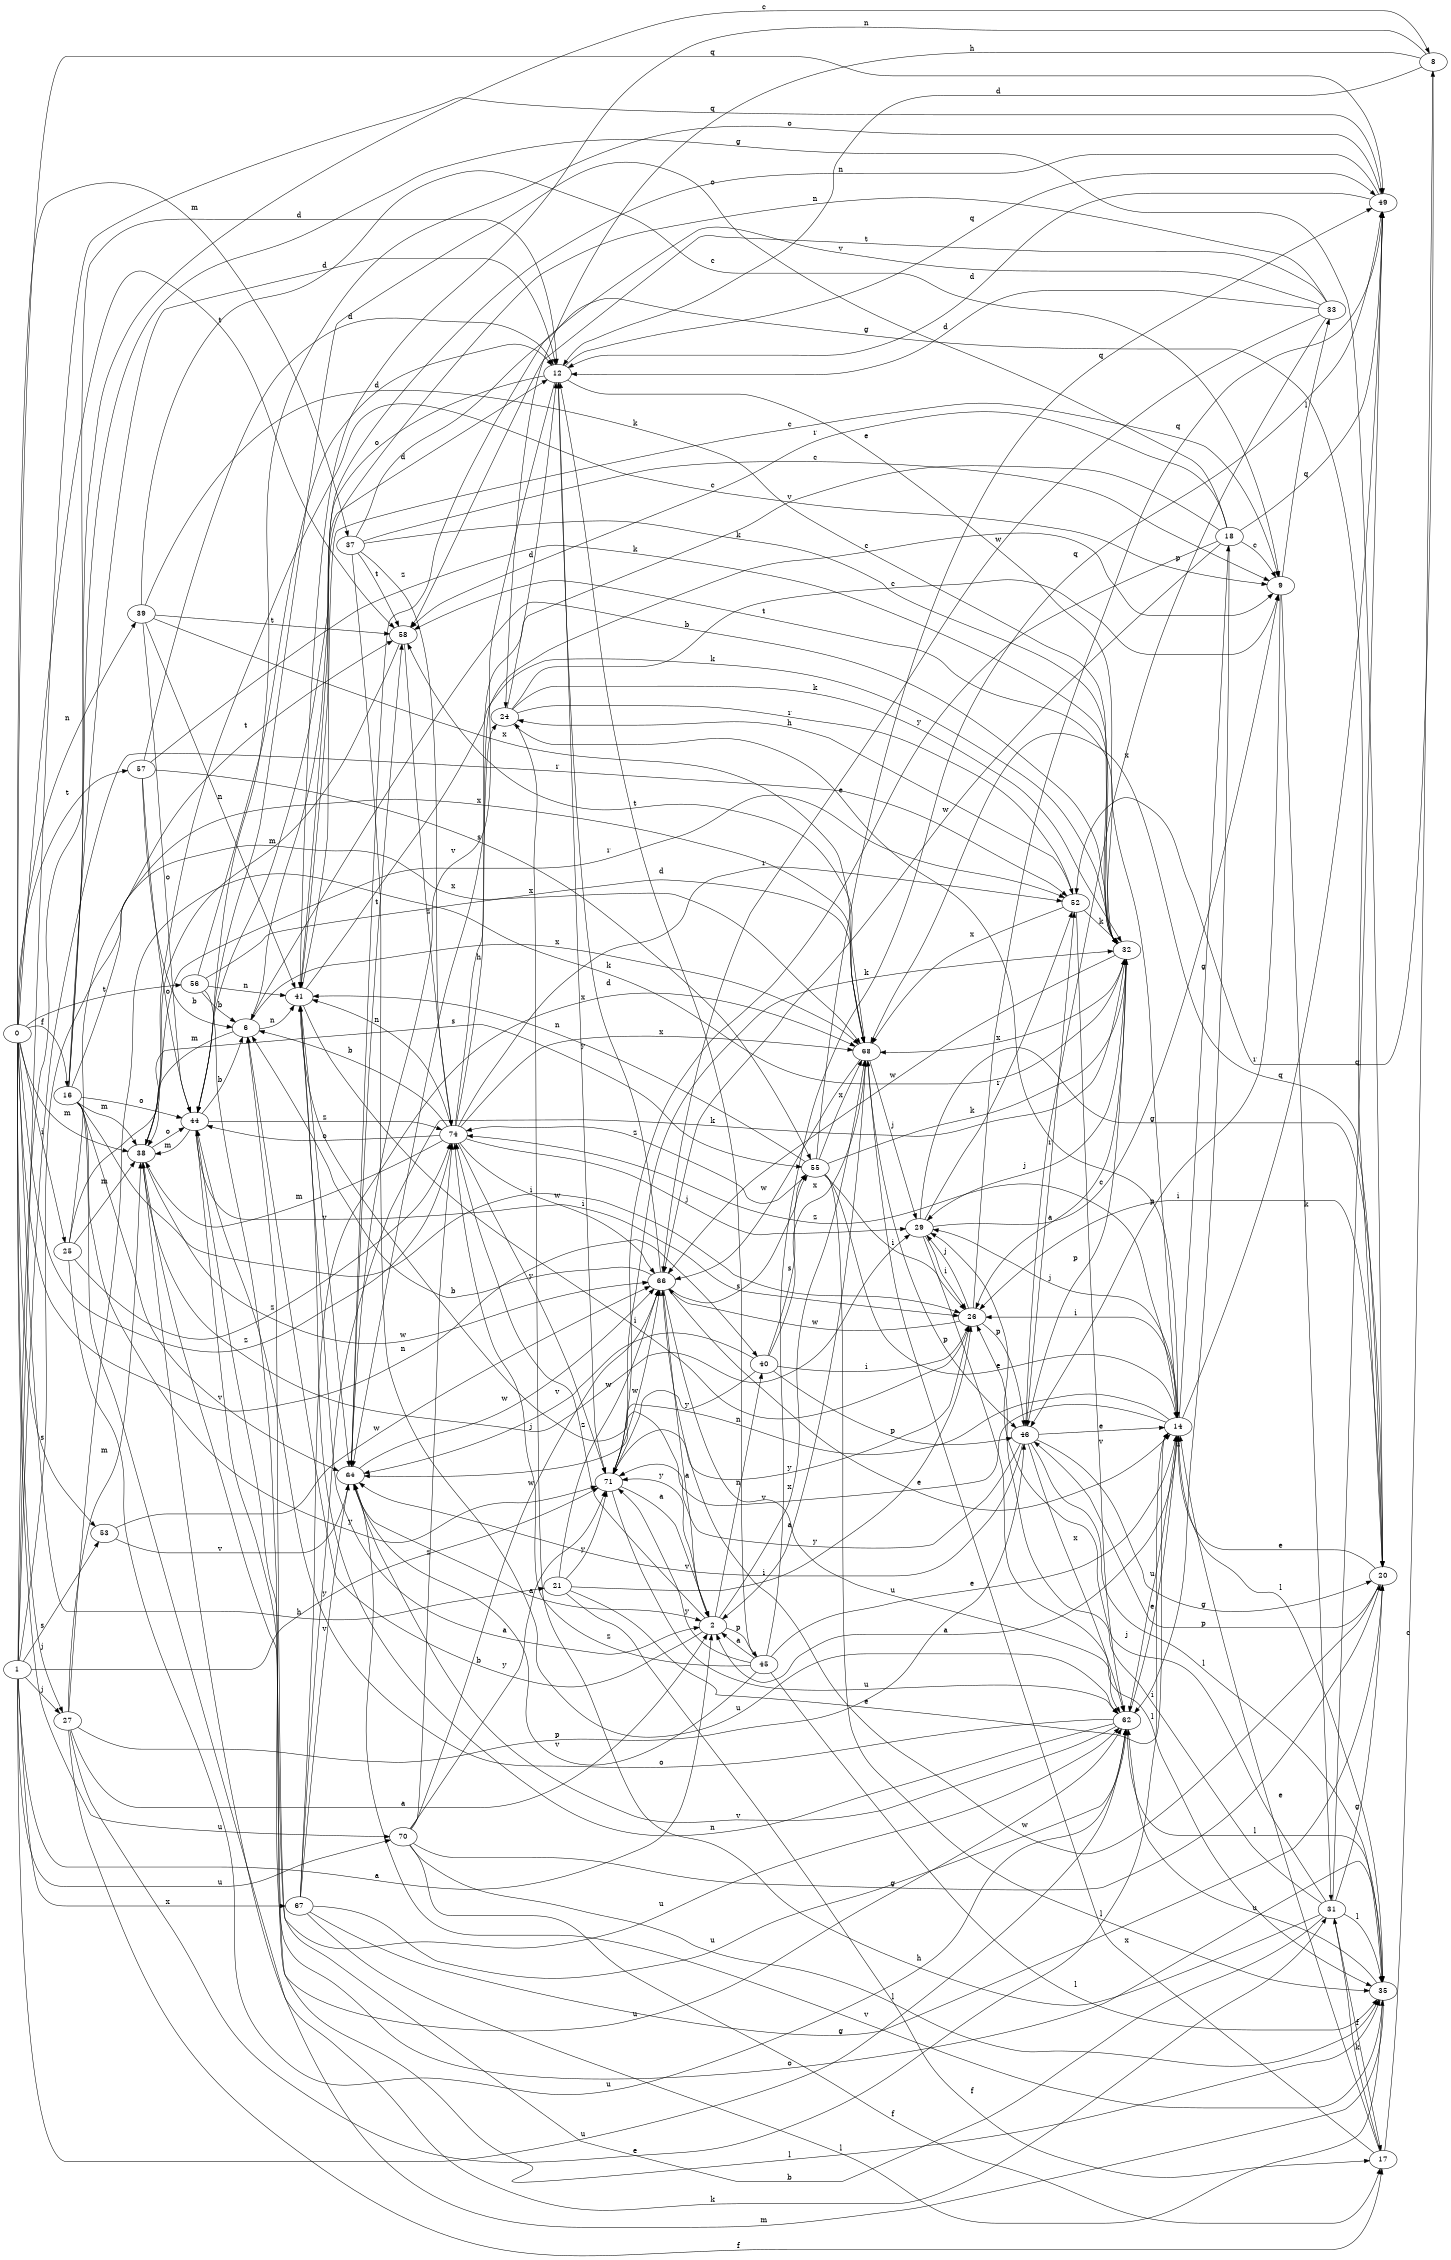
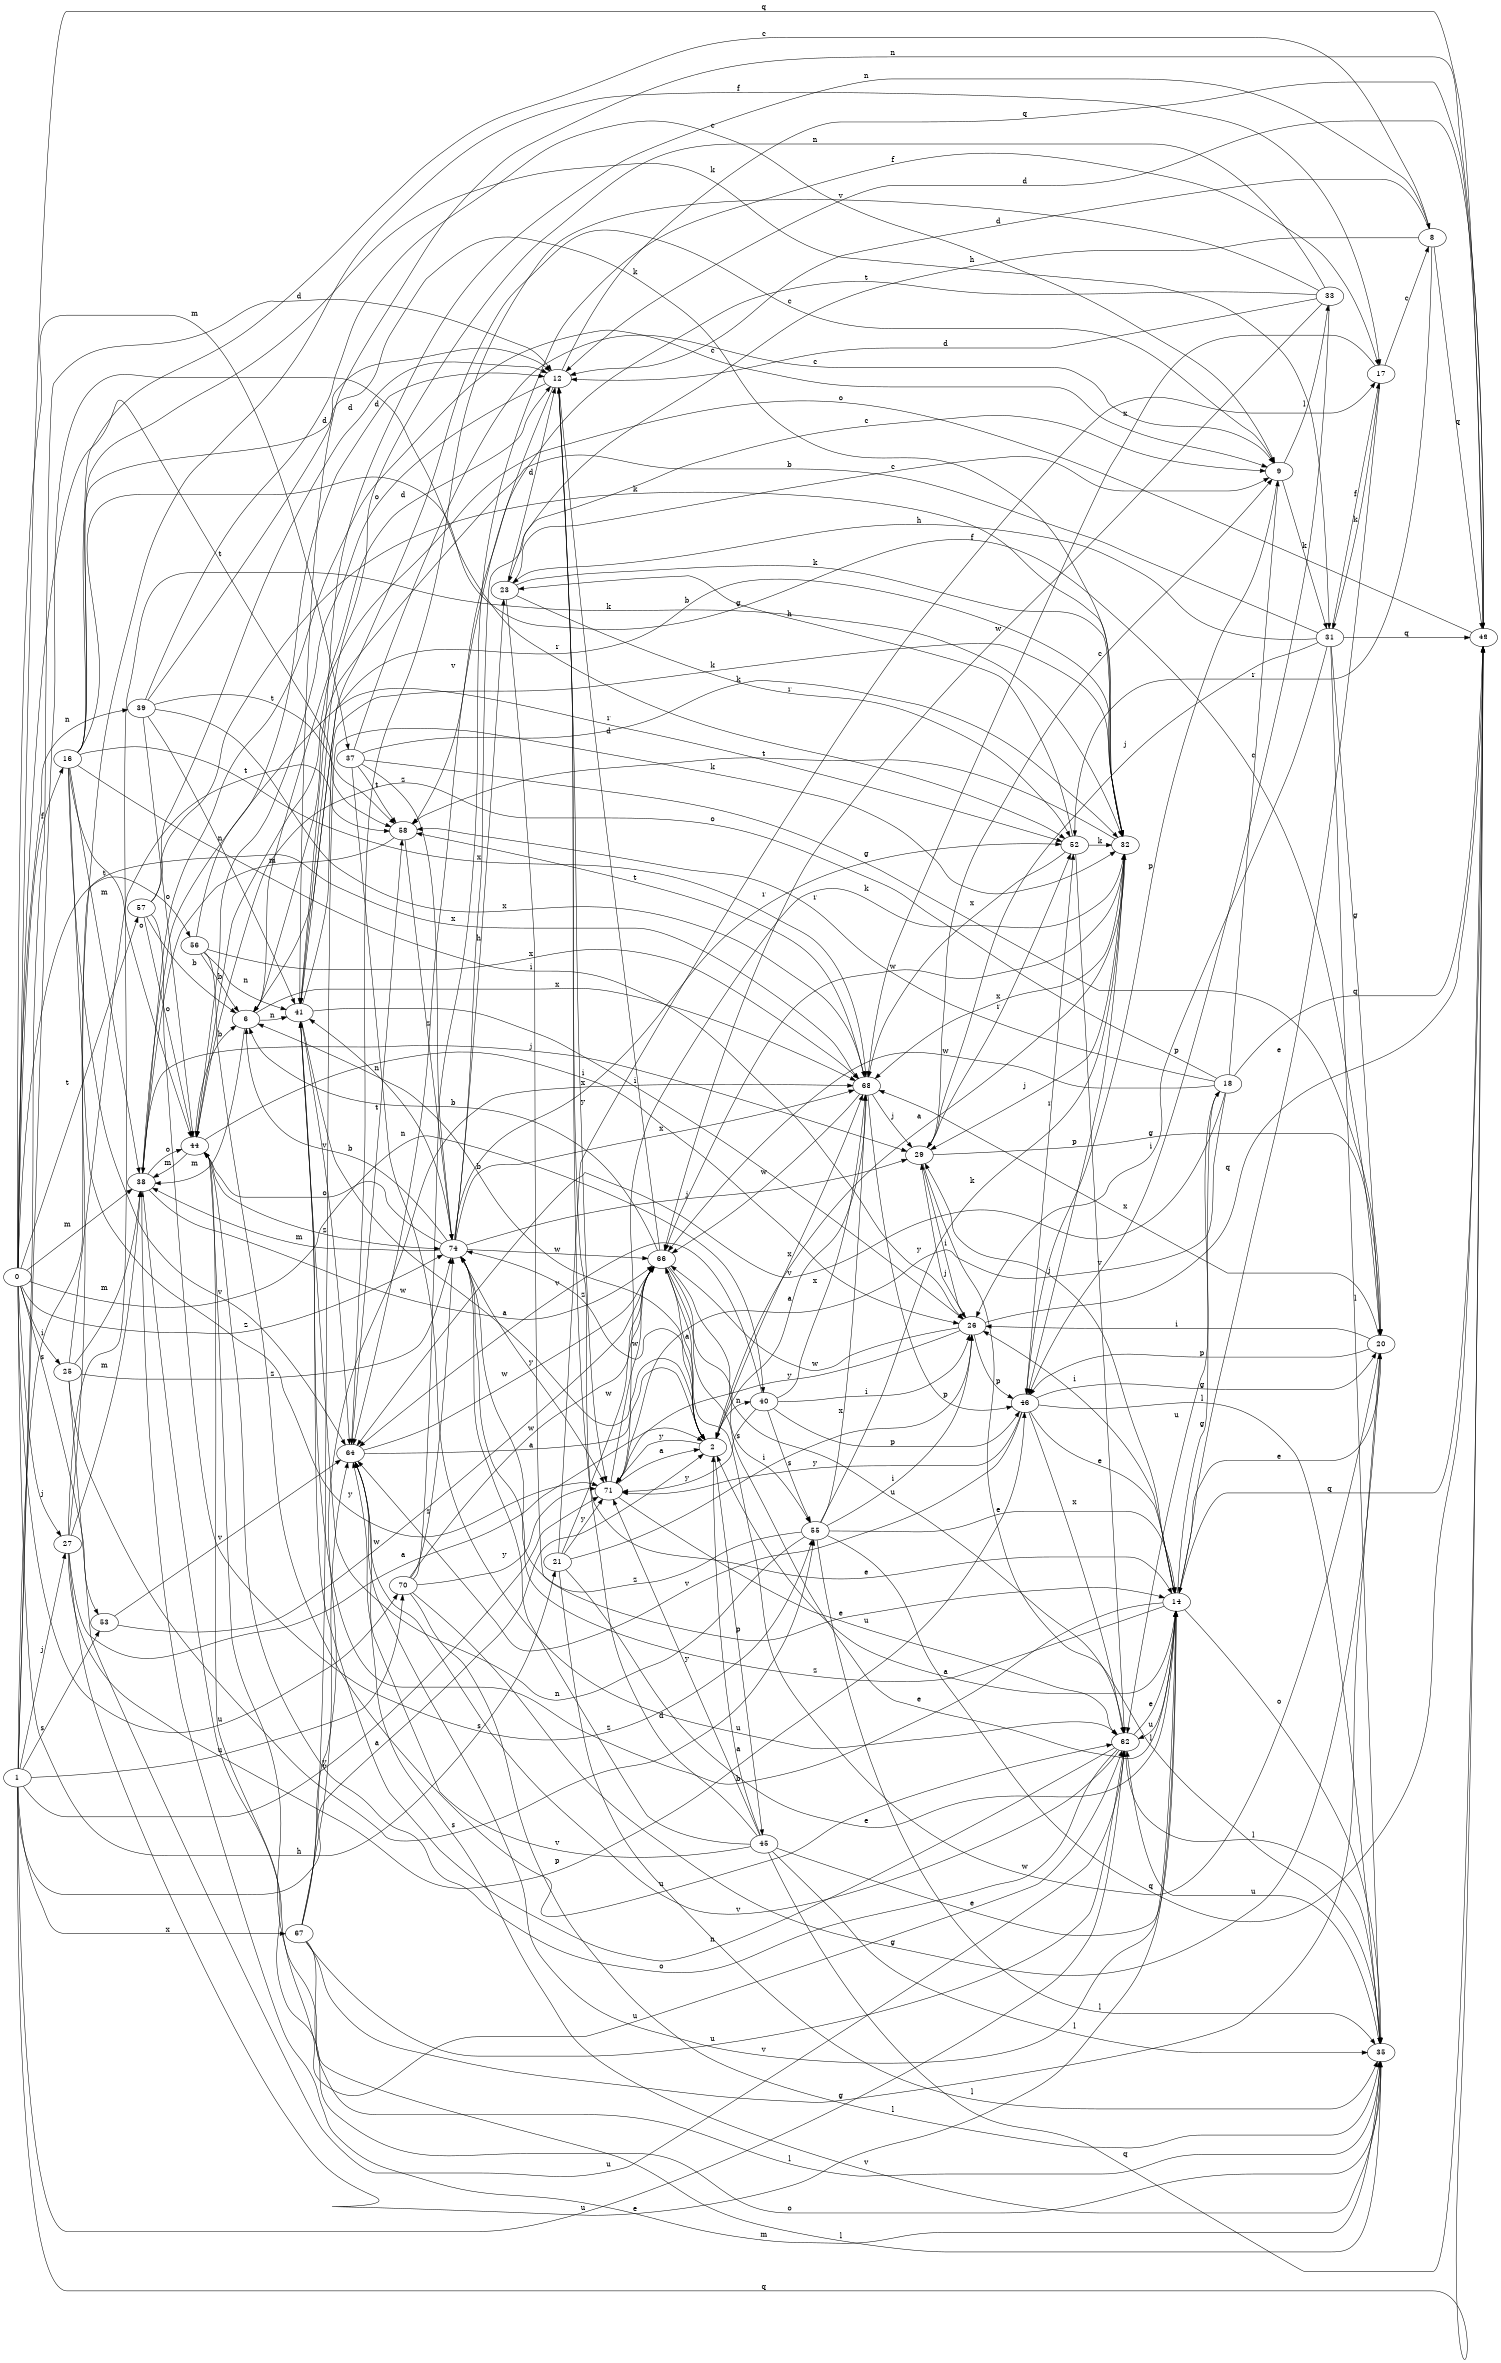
none -> (1458, 435)
(505, 717) -> (505, 590)
(1107, 1158) -> (916, 1133)
(739, 1420) -> (739, 1779)
(1281, 1588) -> (1279, 1702)
none -> (835, 2044)
